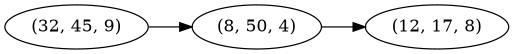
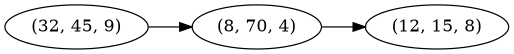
(257, 27) -> (257, 27)
(437, 27) -> (437, 27)
